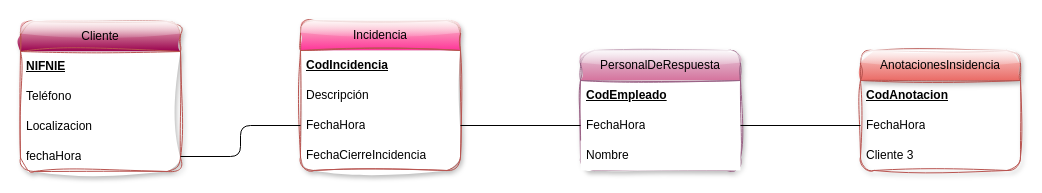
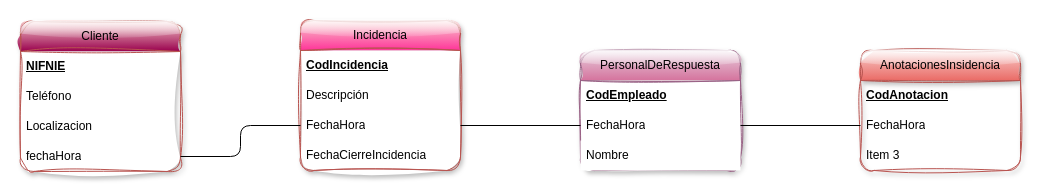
(892, 156) -> (885, 156)
